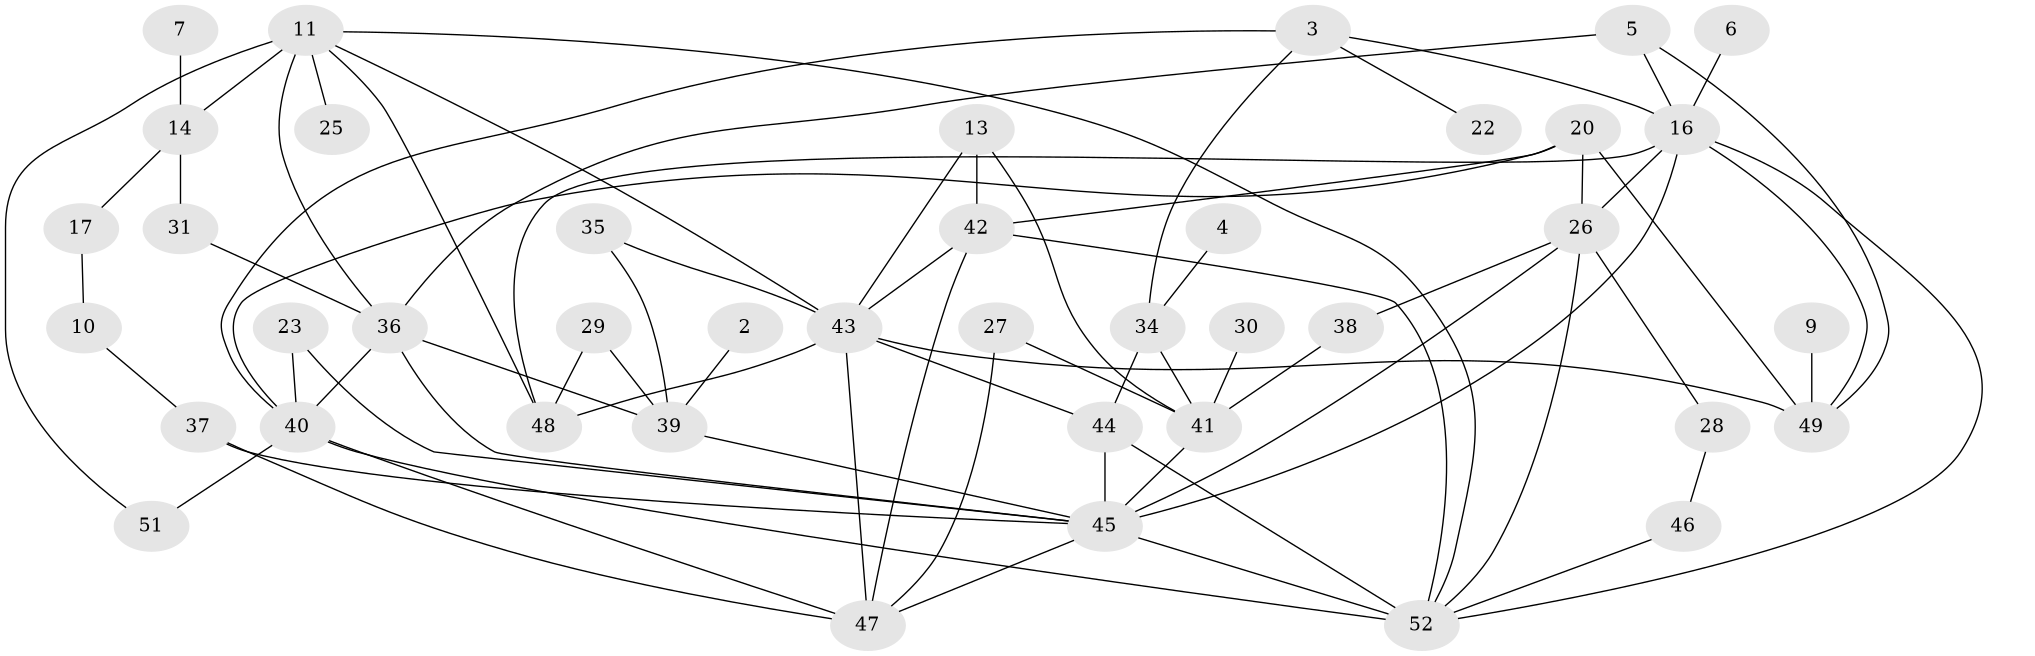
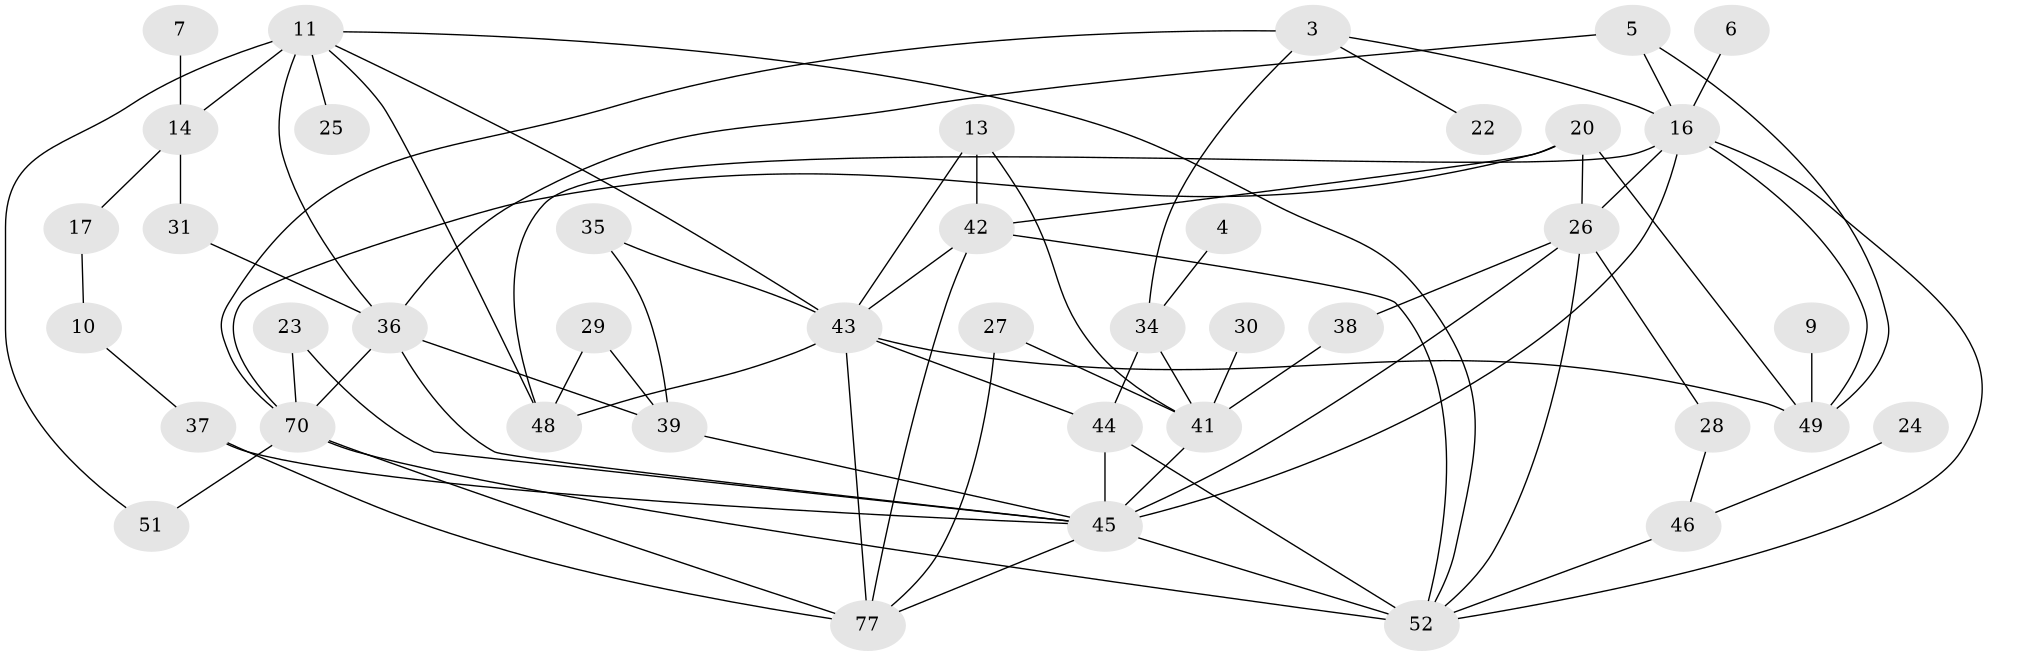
(745, 328) -> none
(298, 427) -> (298, 427)
none -> (1911, 427)
(868, 626) -> (868, 626)
